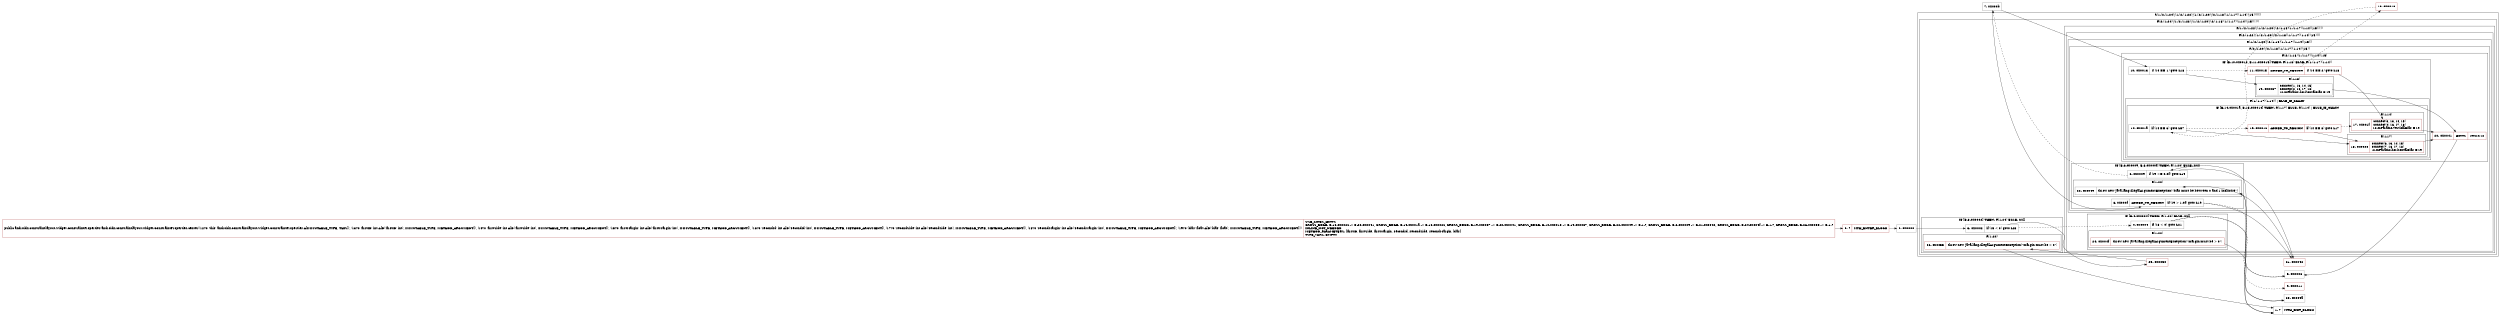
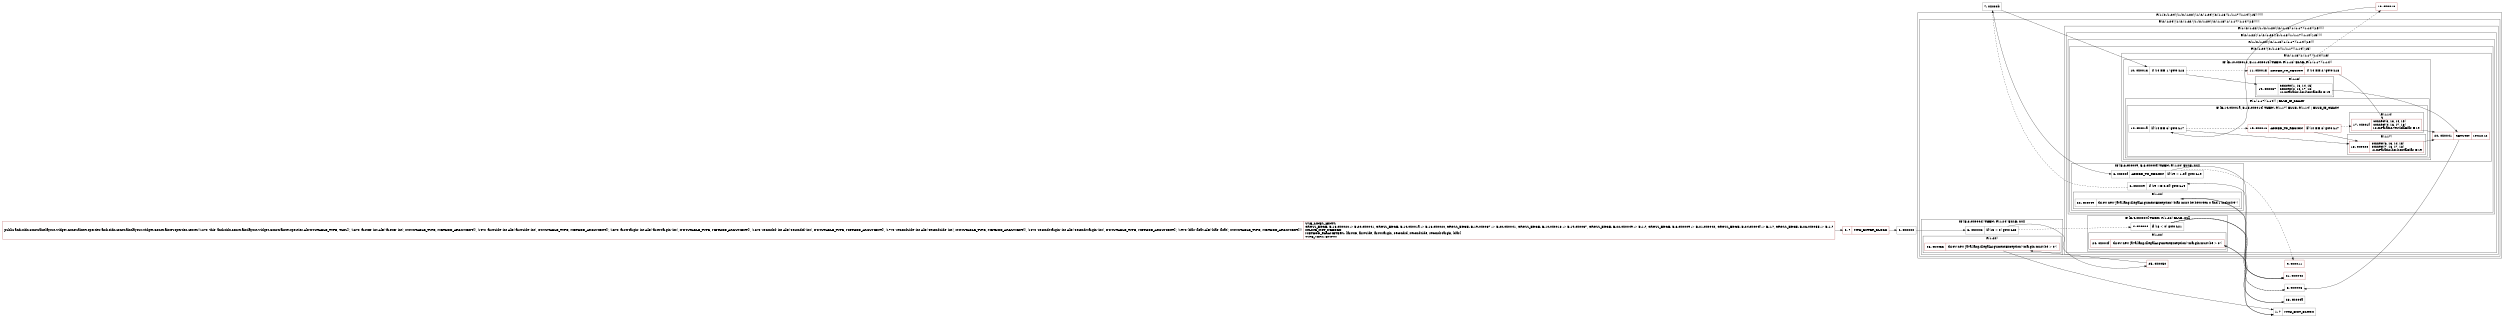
(2249, 58) -> (2249, 58)
(2168, 128) -> (2168, 128)
(2461, 136) -> (2463, 136)
(2254, 187) -> (2244, 232)
(2245, 262) -> (2244, 285)
